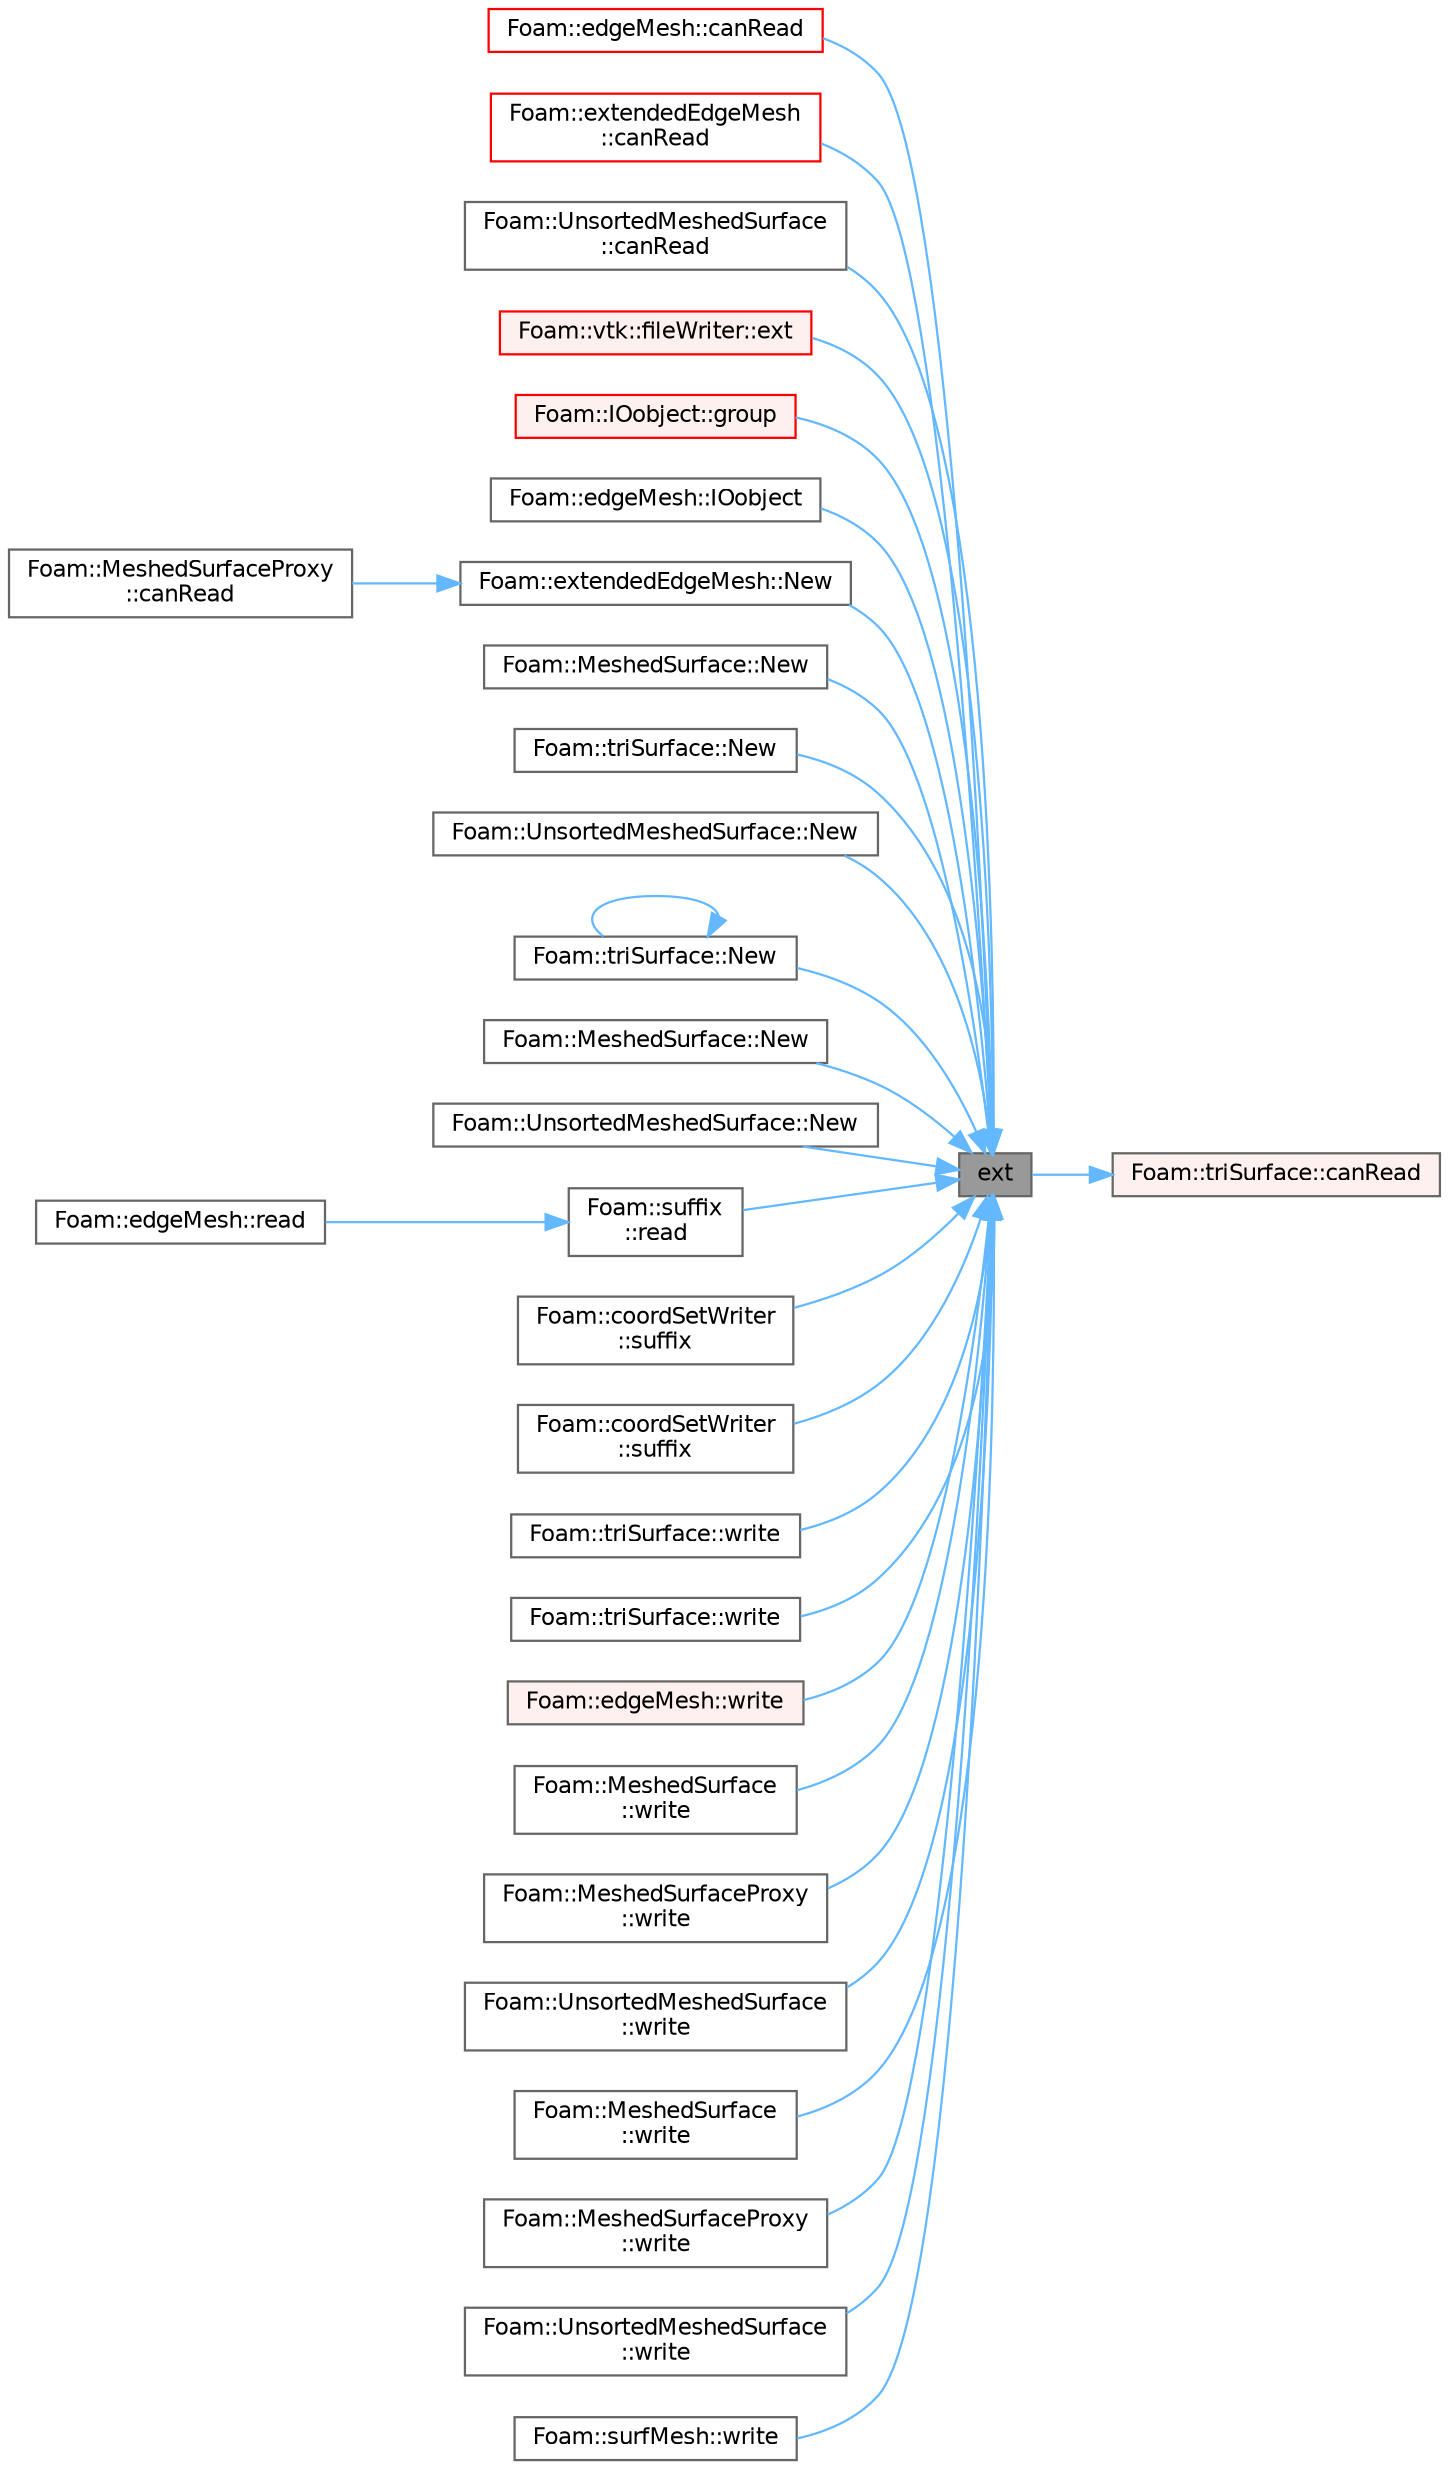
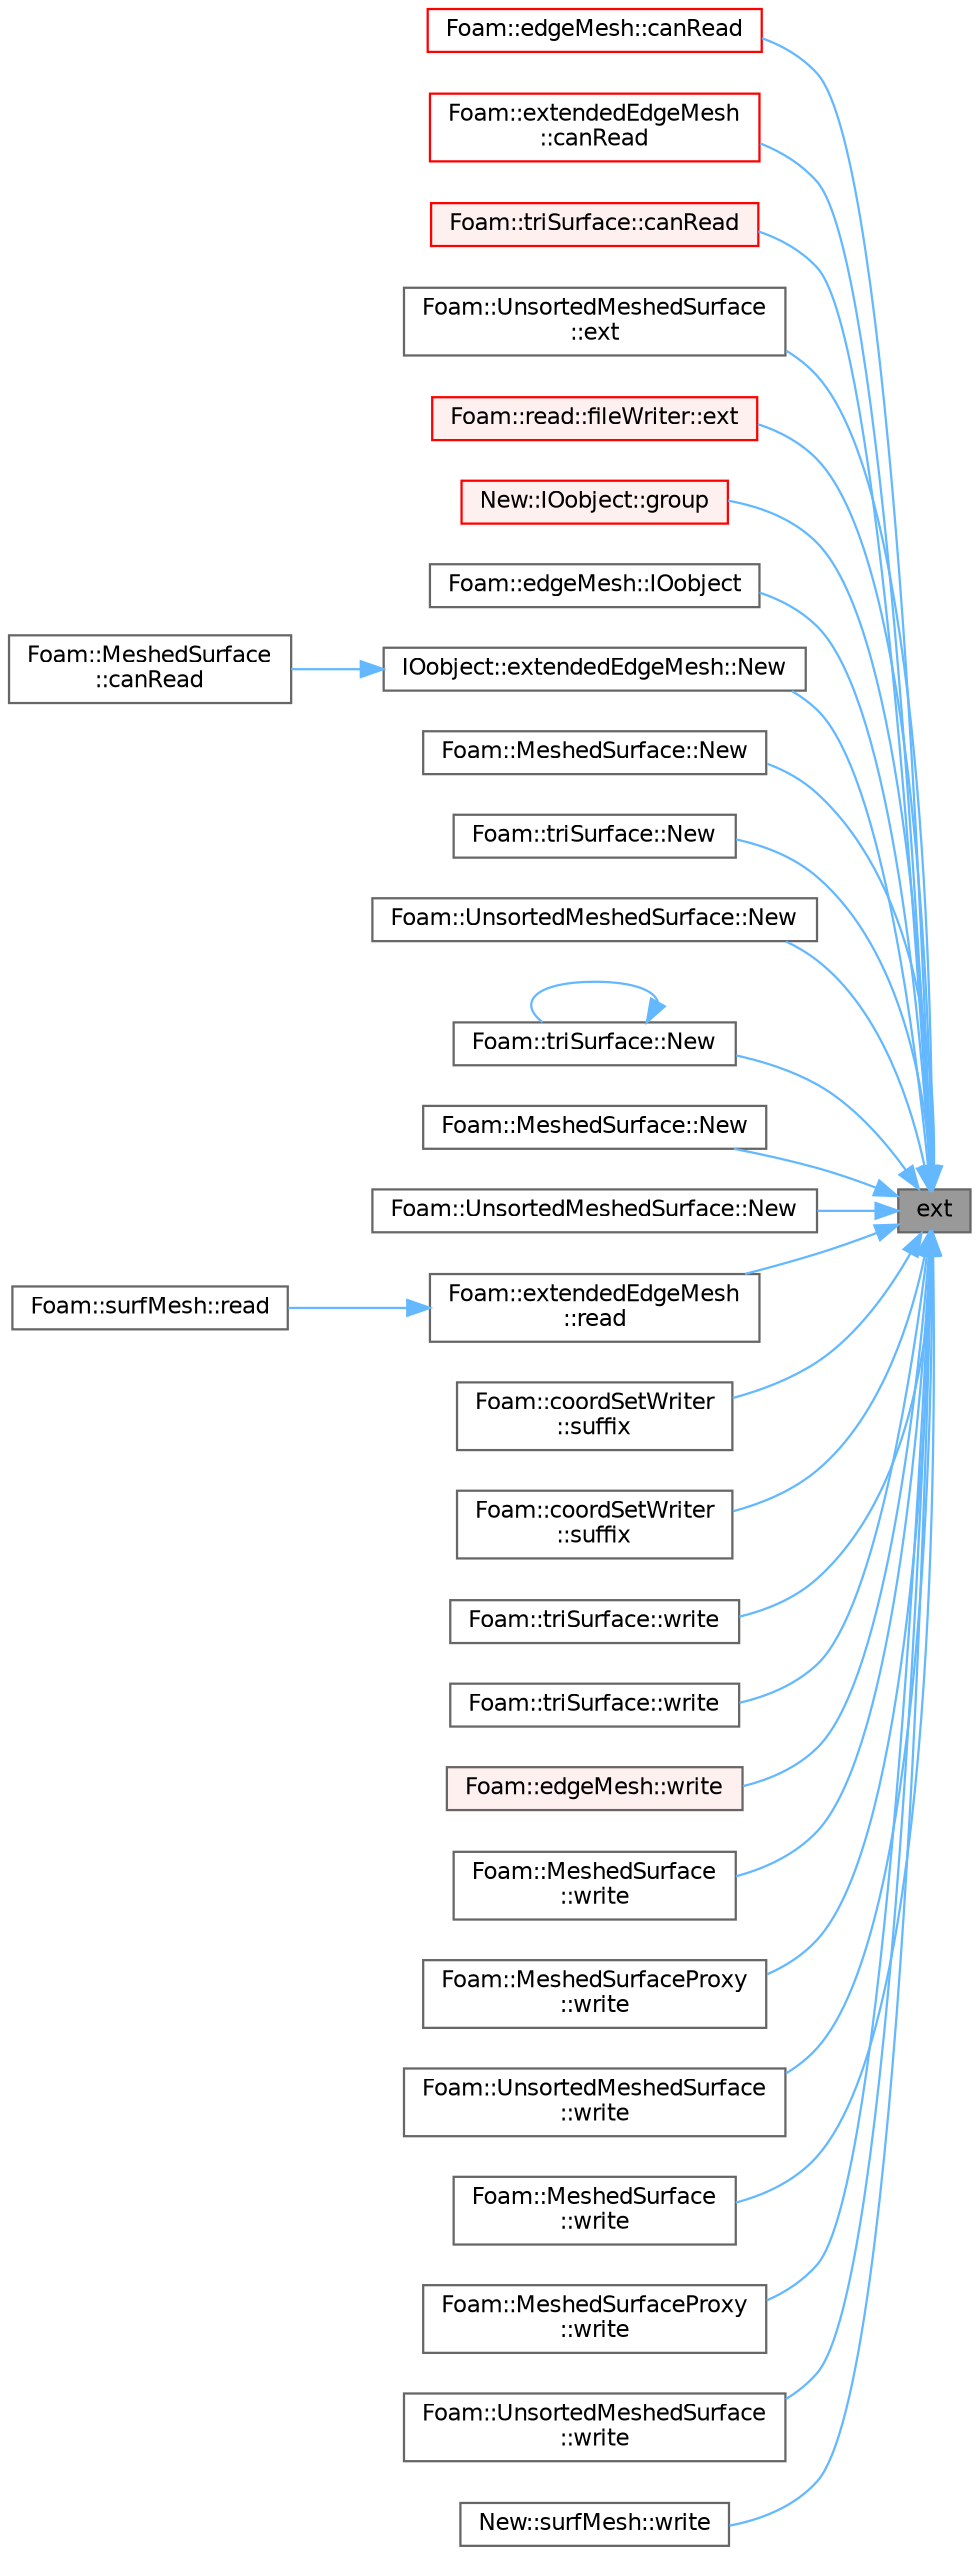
(656, 236) -> (595, 322)
(656, 333) -> (595, 419)
(656, 416) -> (595, 502)
(181, 583) -> (150, 669)
(656, 583) -> (595, 669)
(1061, 1175) -> (893, 679)
(1276, 1175) -> (595, 225)
(181, 1222) -> (150, 1308)
(656, 1222) -> (595, 1308)
(656, 2439) -> (595, 2524)
